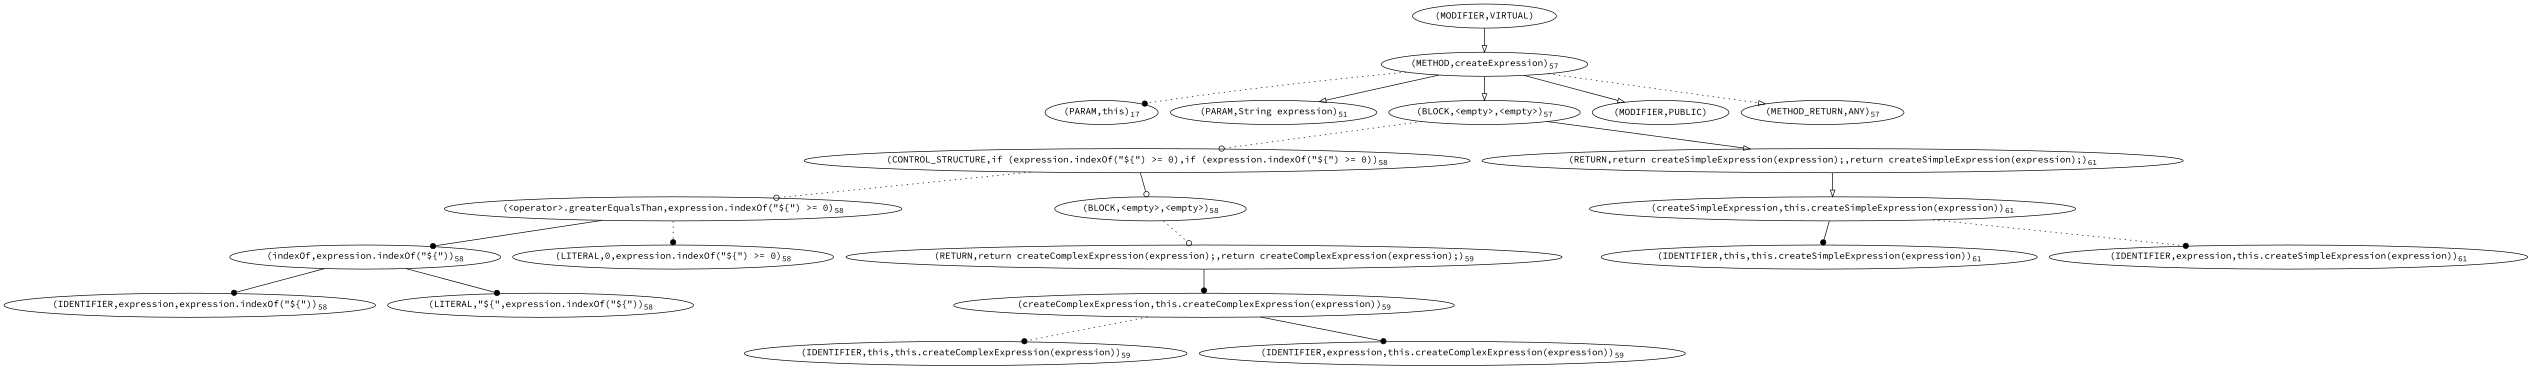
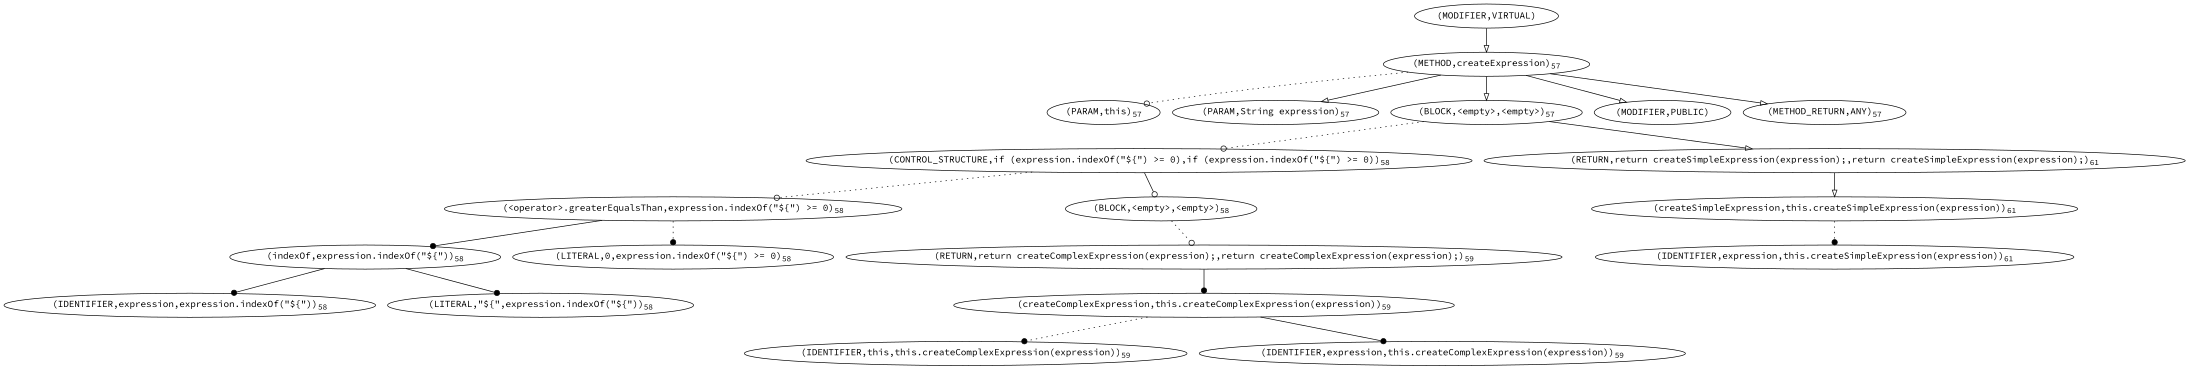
(1277, 86) -> (1279, 86)
(1653, 88) -> (1655, 88)
(1135, 111) -> (1137, 111)
(1343, 111) -> (1345, 111)
(1819, 257) -> none
